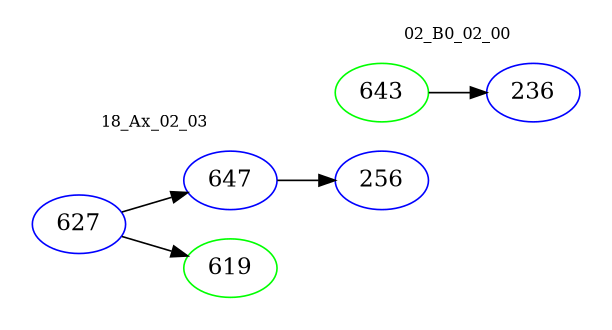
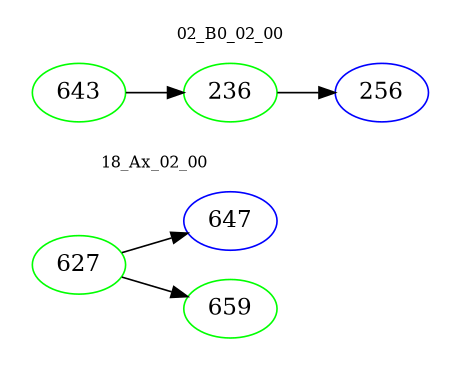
(533, 93) -> (230, 93)
(155, 123) -> (155, 163)
(300, 180) -> (298, 93)
(79, 224) -> (79, 265)
(230, 268) -> (230, 309)
